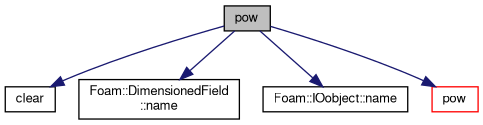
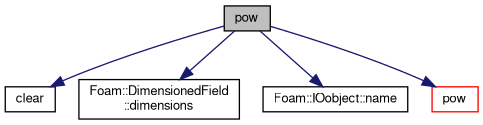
(159, 99) -> (159, 99)
